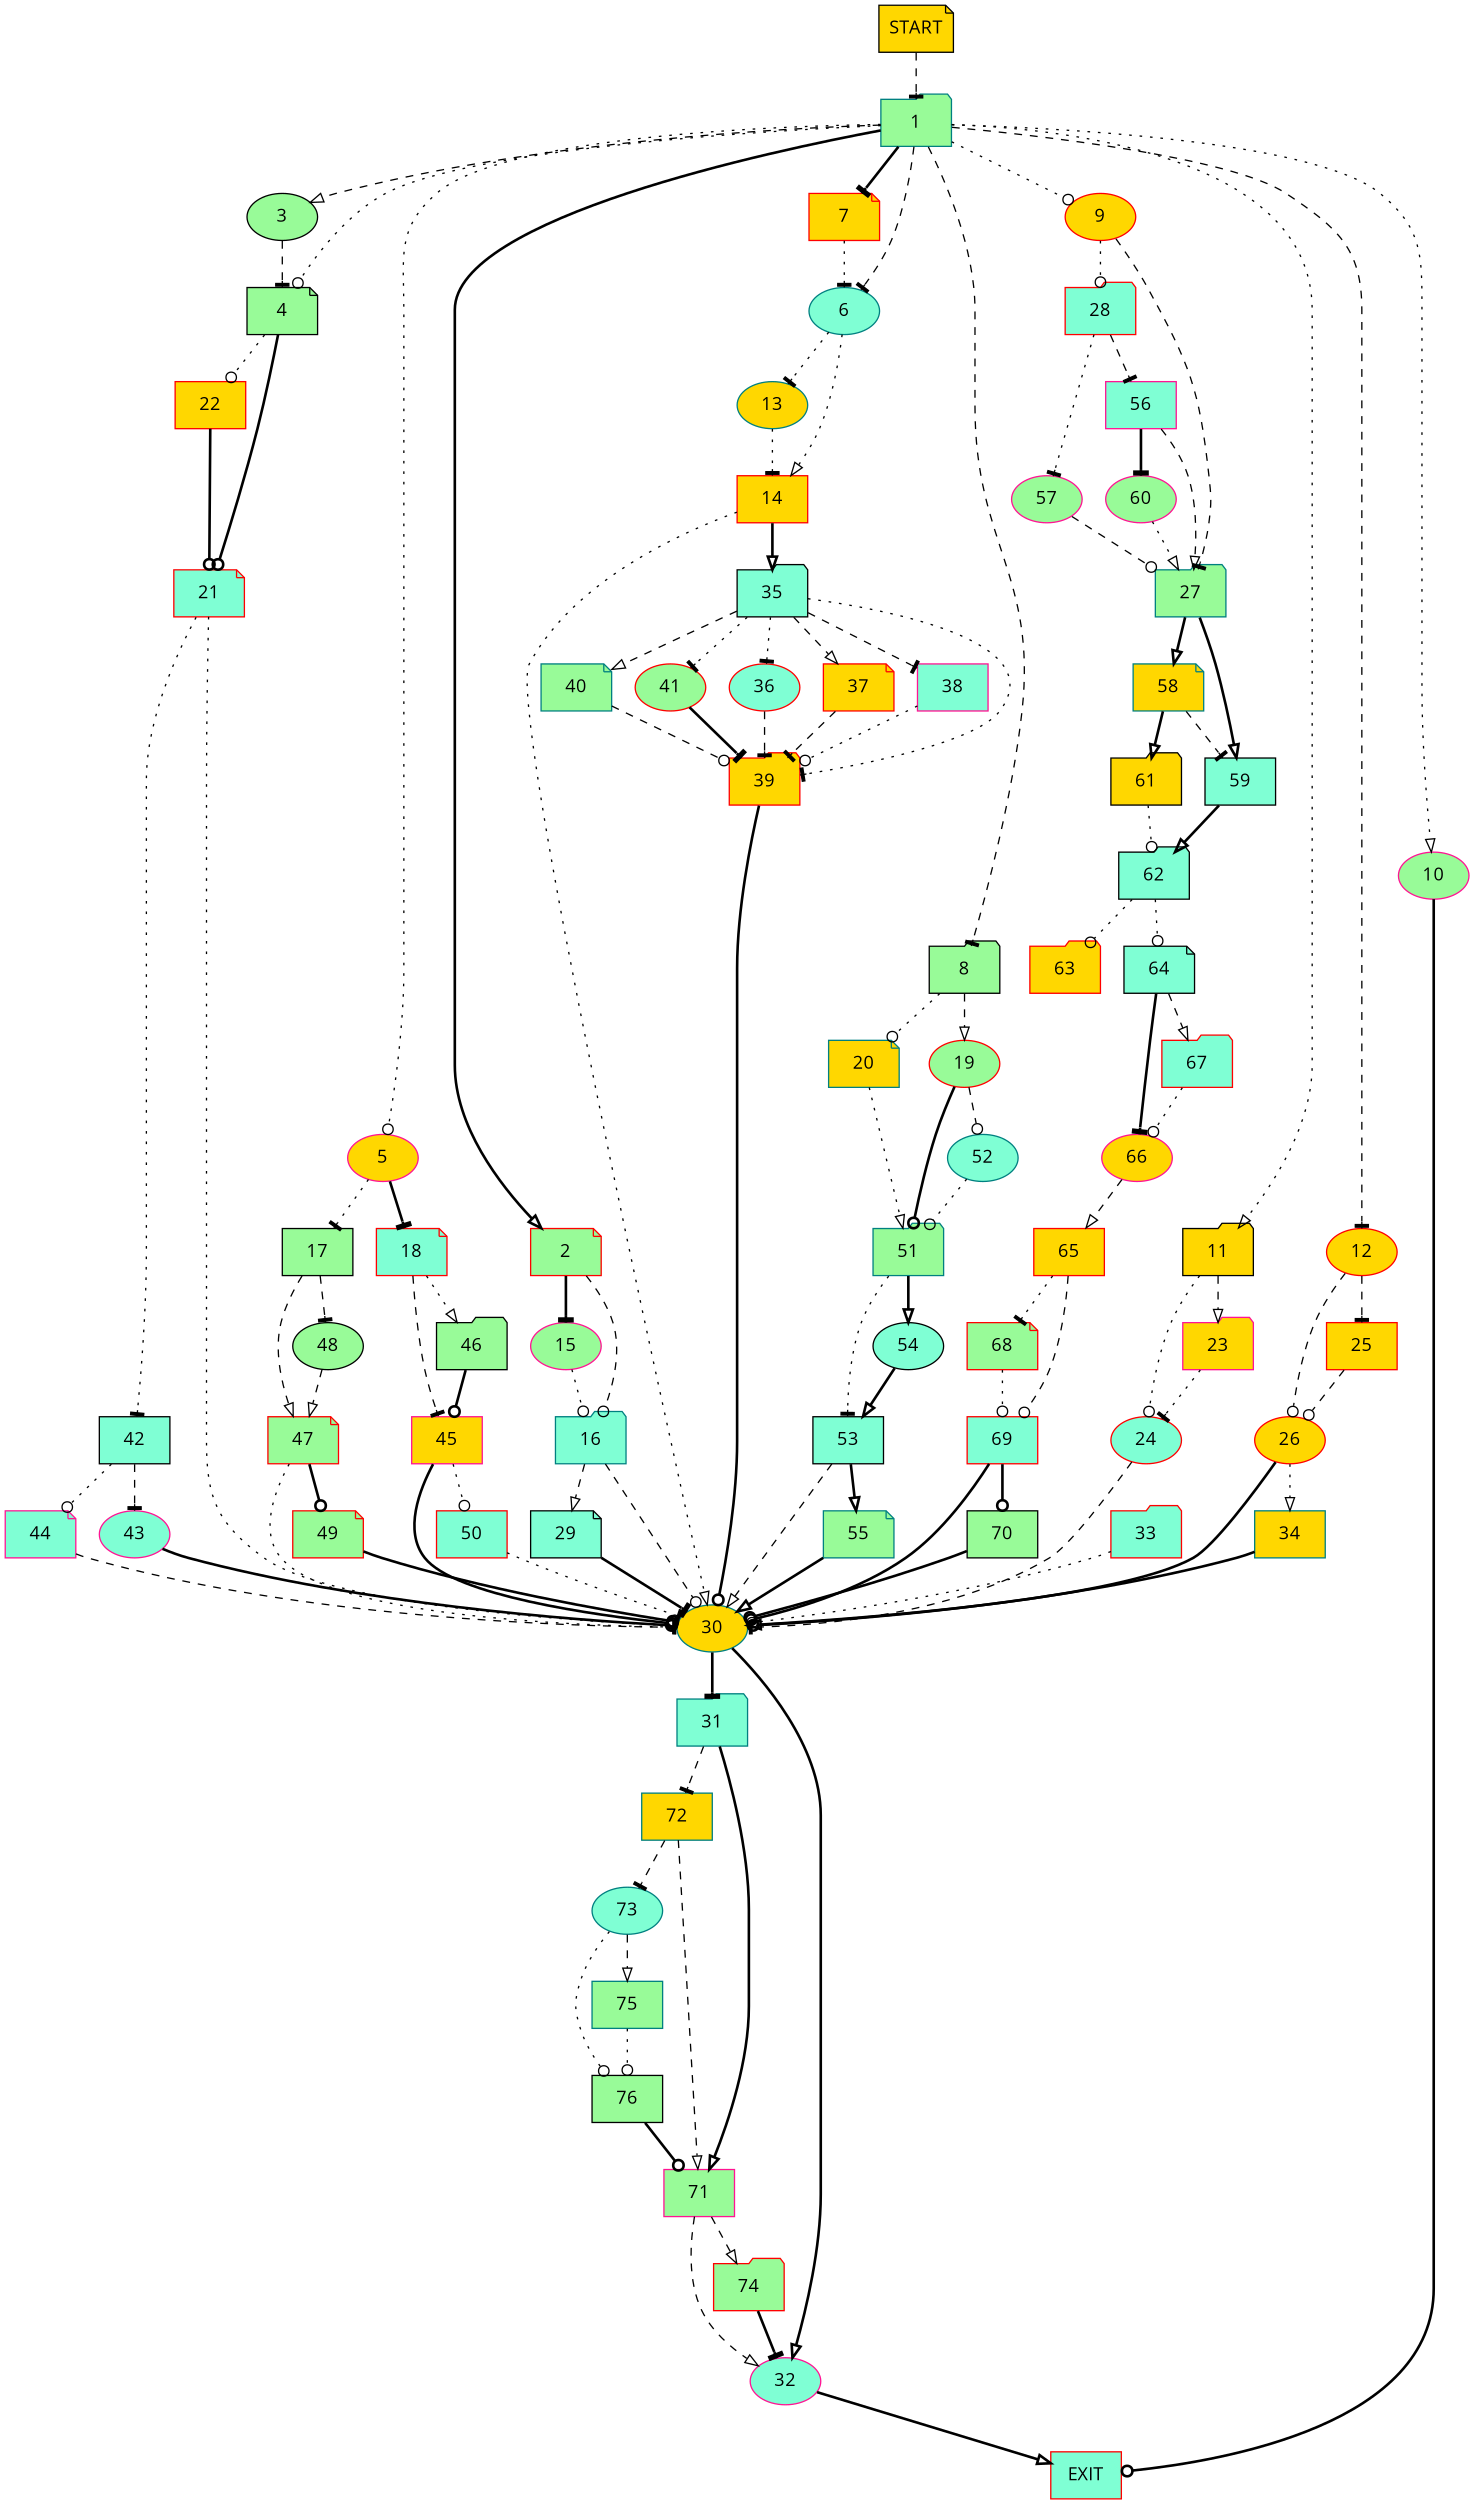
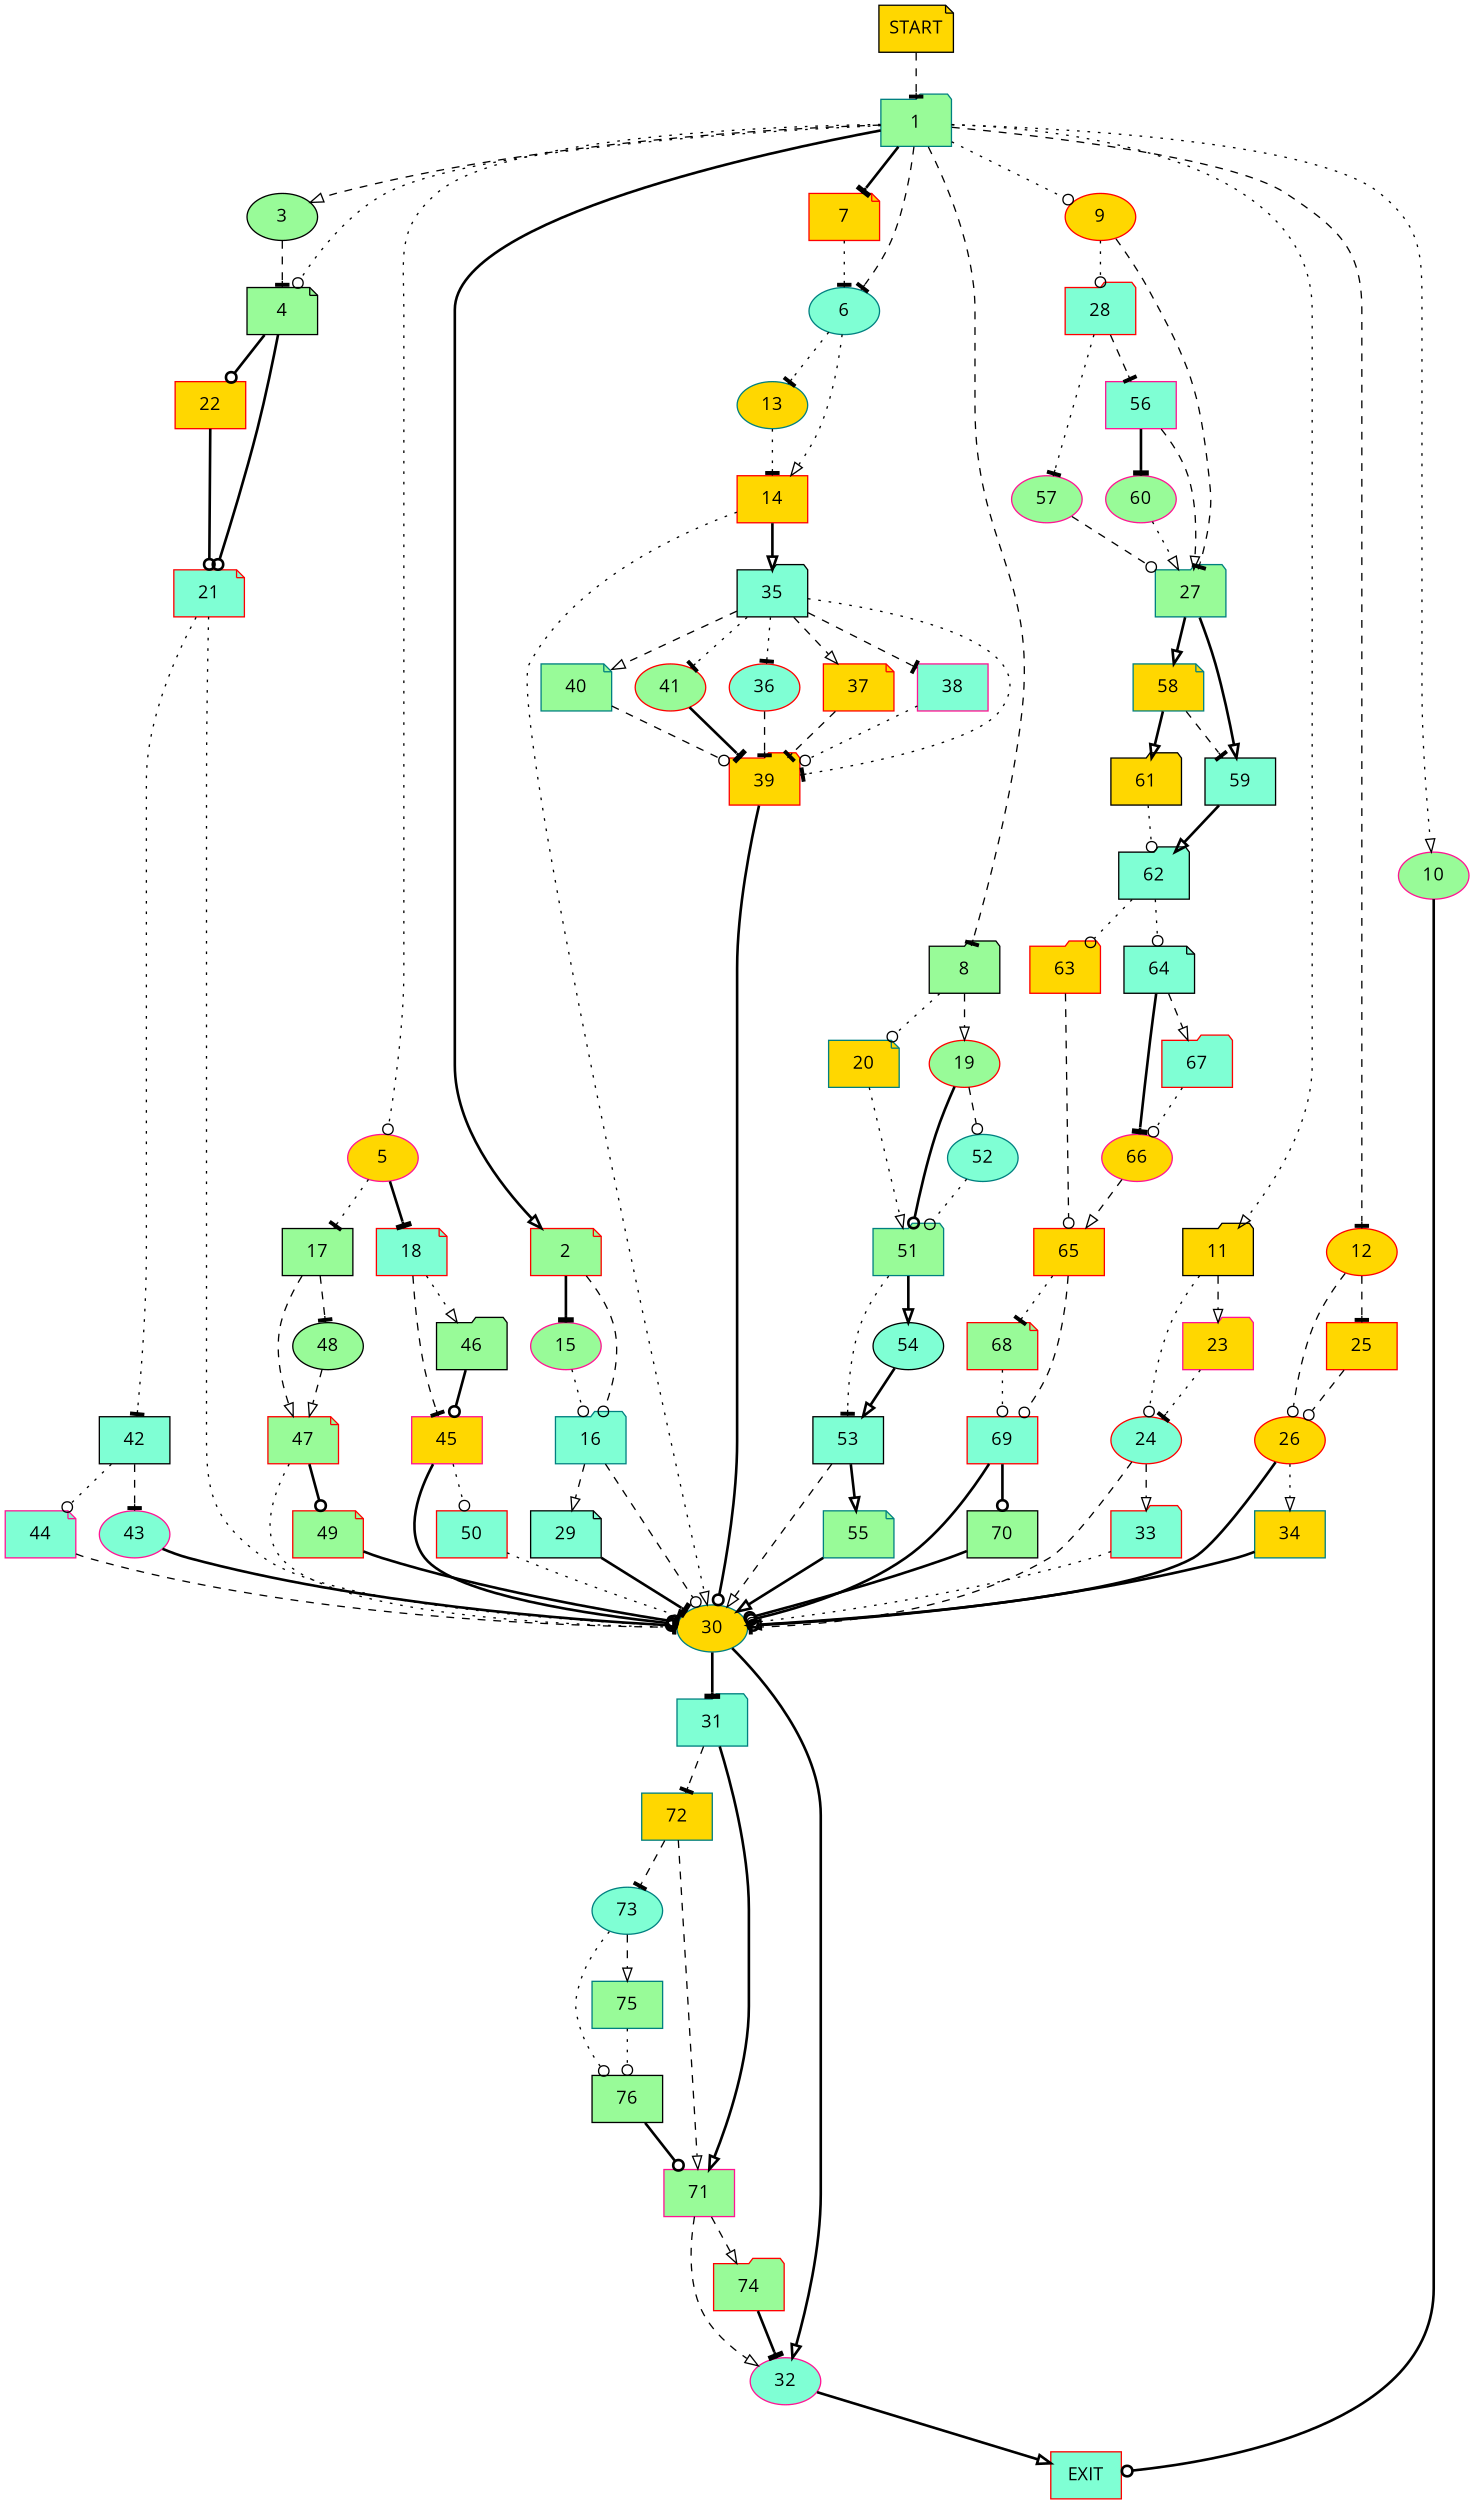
(250, 354) -> (250, 354)
none -> (1067, 1106)
none -> (1146, 1481)
